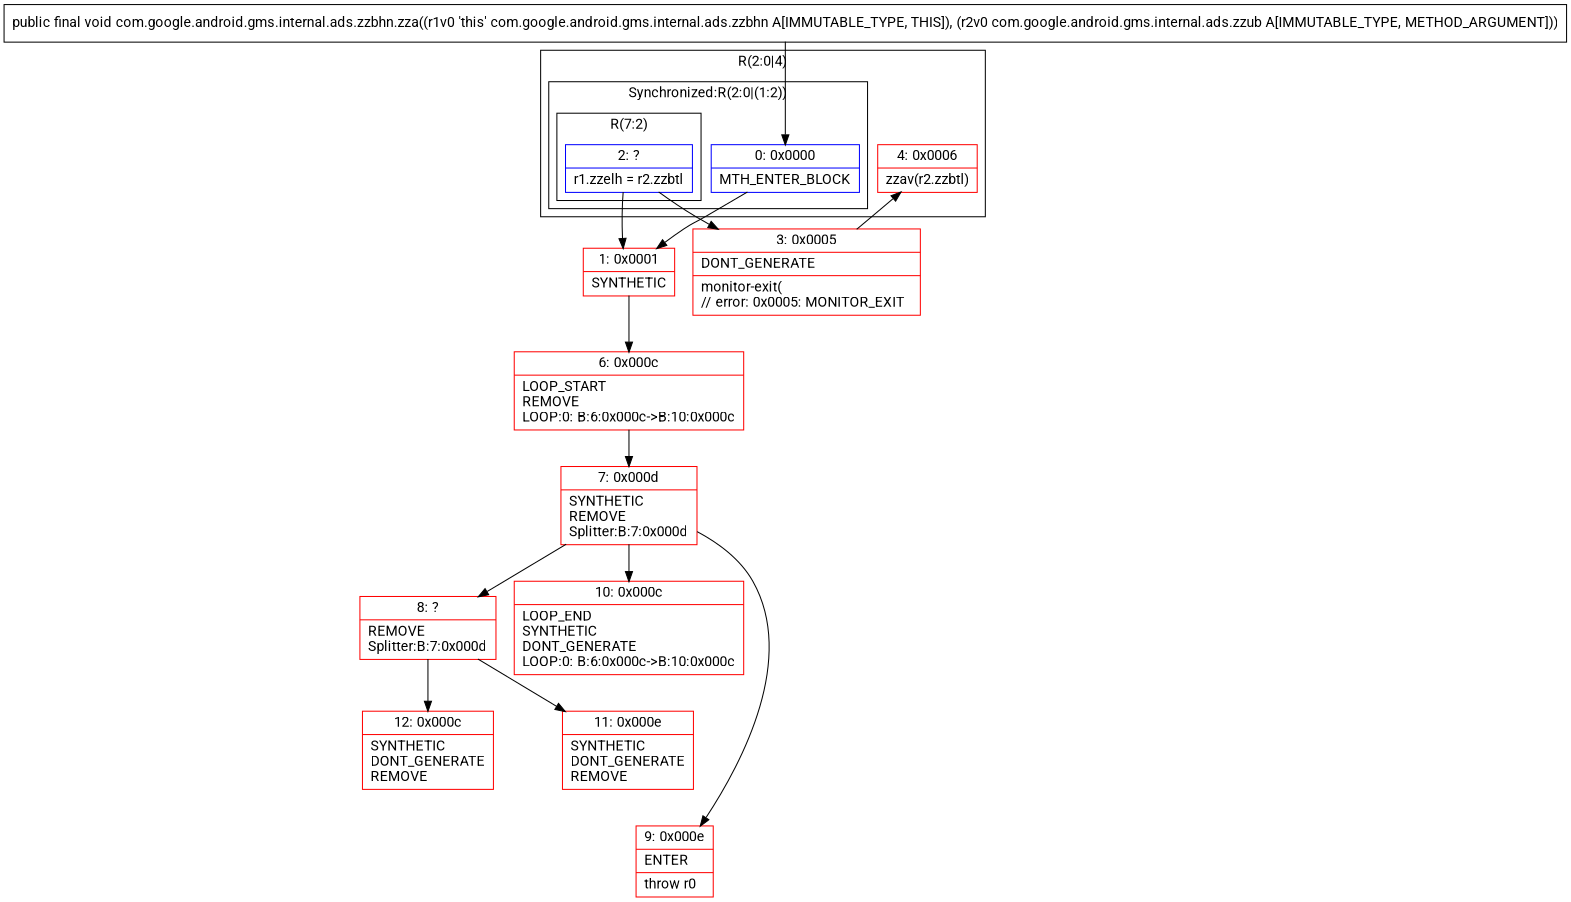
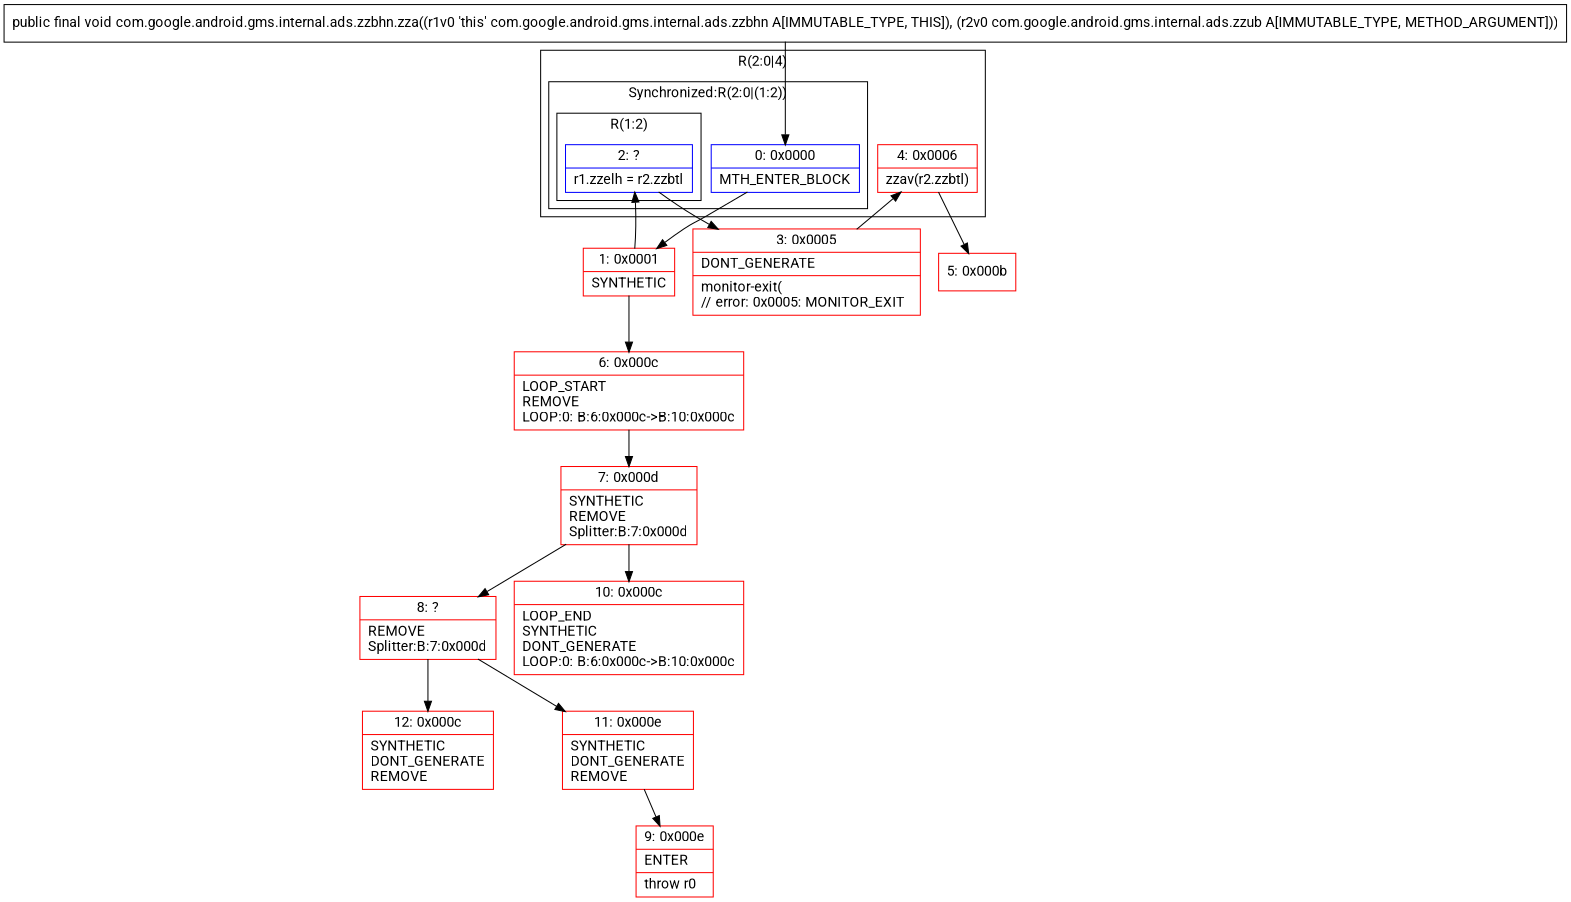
(629, 125) -> (629, 125)
(622, 223) -> (636, 226)
none -> (977, 272)
(767, 667) -> (650, 803)
